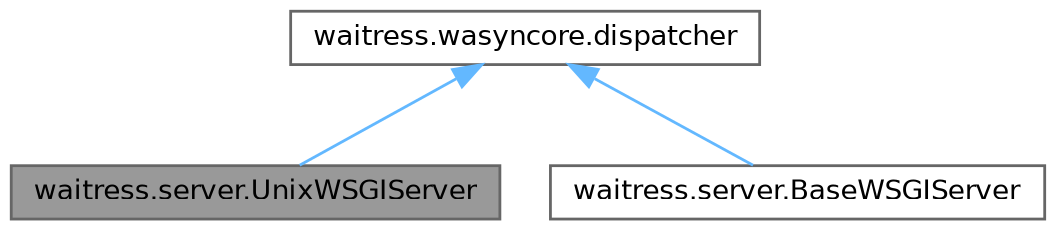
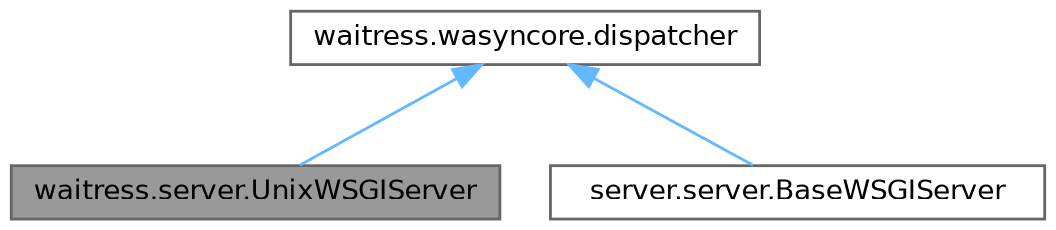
(798, 192) -> (798, 192)
